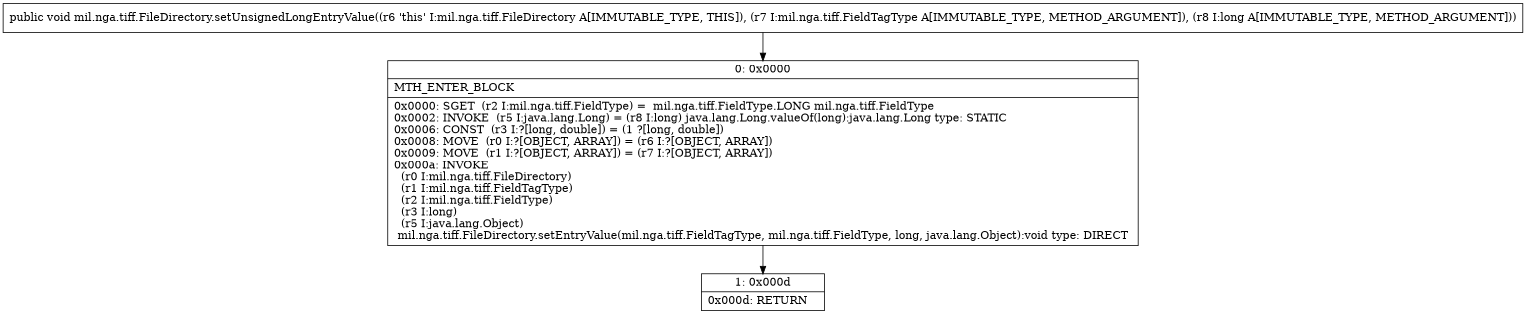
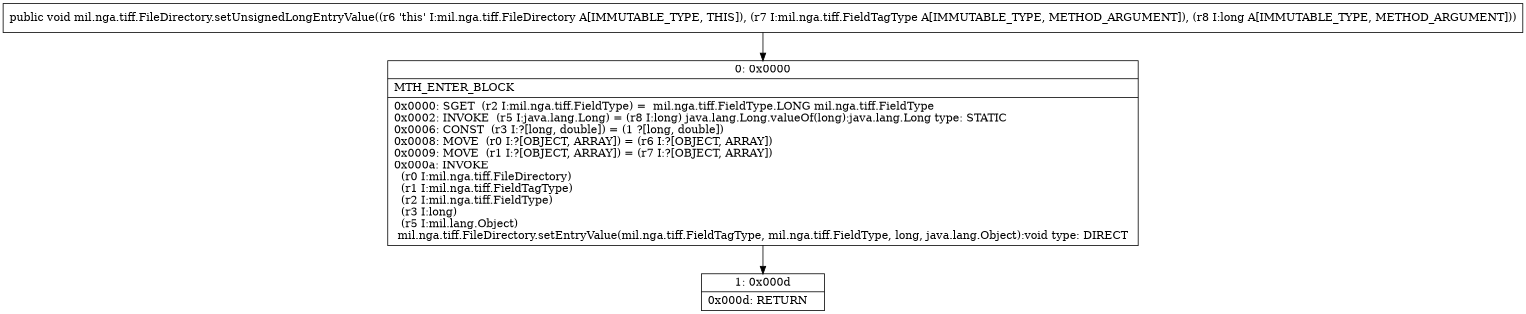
(459, 224) -> (456, 224)
